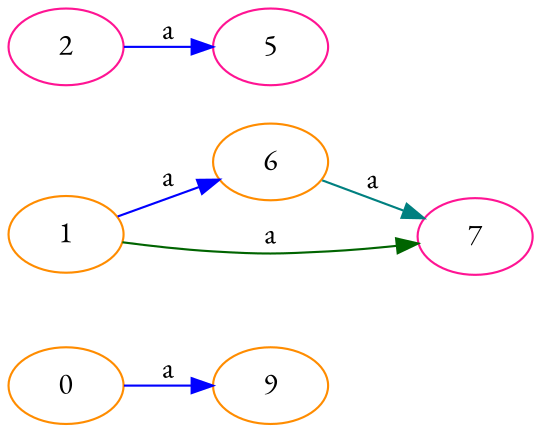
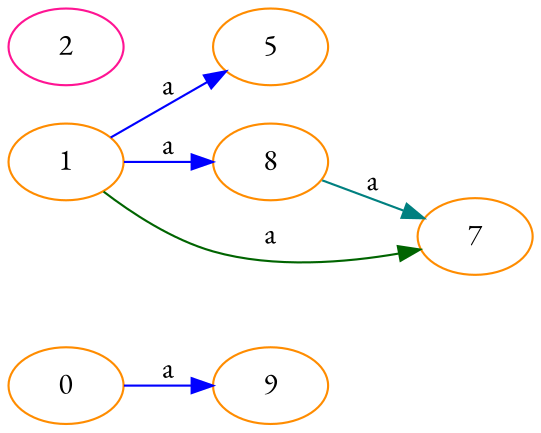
(158, 47) -> (159, 110)
(271, 47) -> (271, 47)
(271, 162) -> (271, 162)
(475, 236) -> (475, 236)
